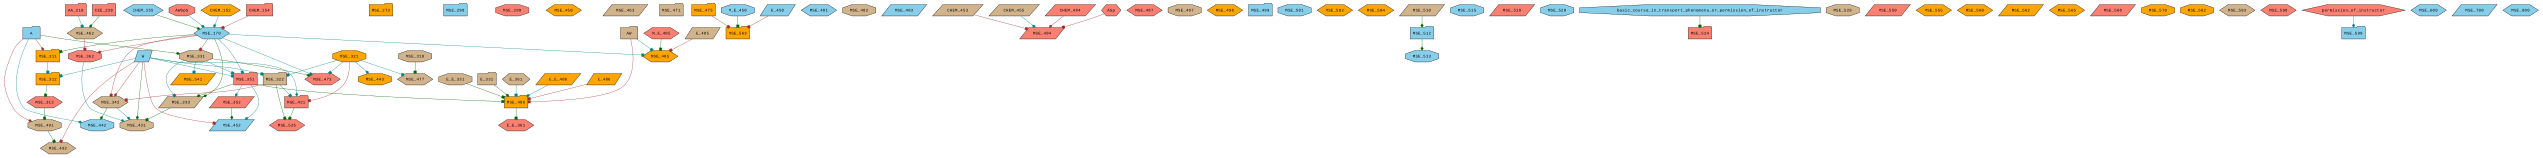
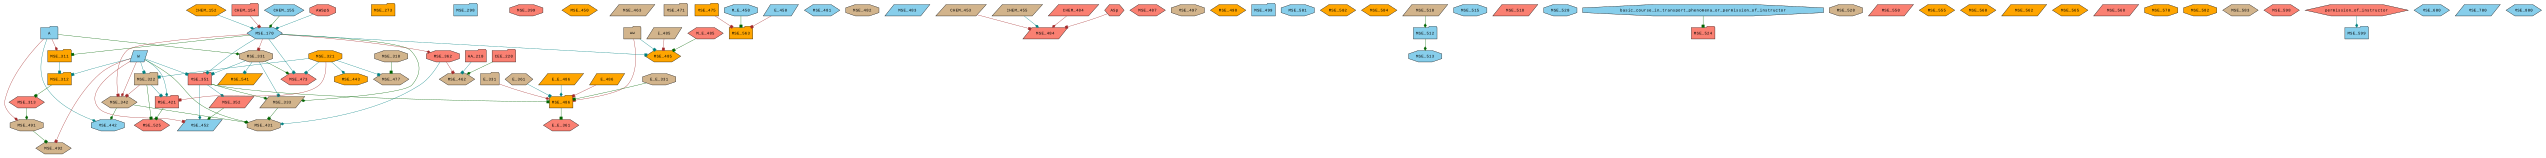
(85, 44) -> (449, 66)
(500, 90) -> (522, 92)
(45, 112) -> (27, 112)
(122, 112) -> (188, 114)
